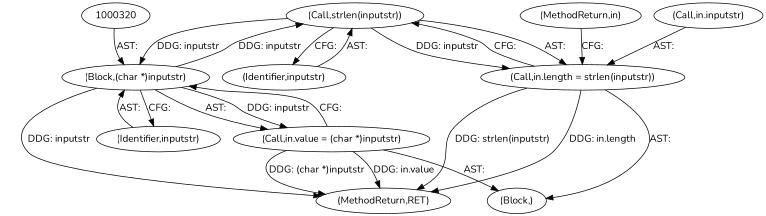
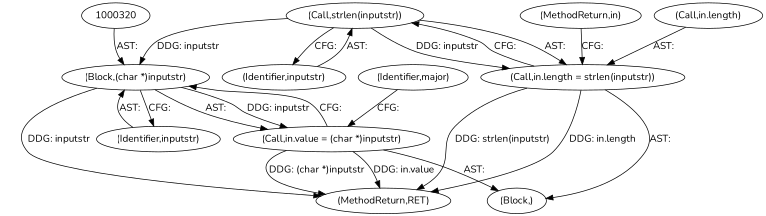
(708, 16) -> (708, 16)
(235, 43) -> none
none -> (413, 77)
